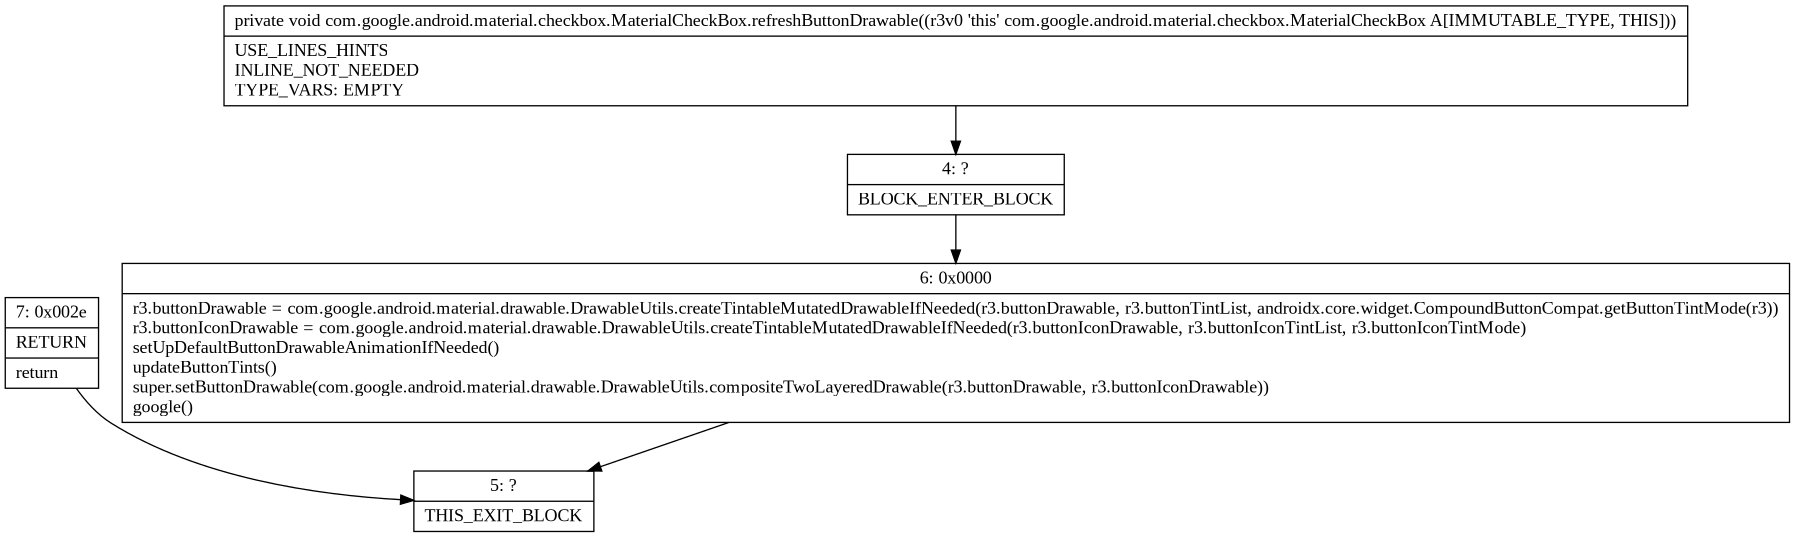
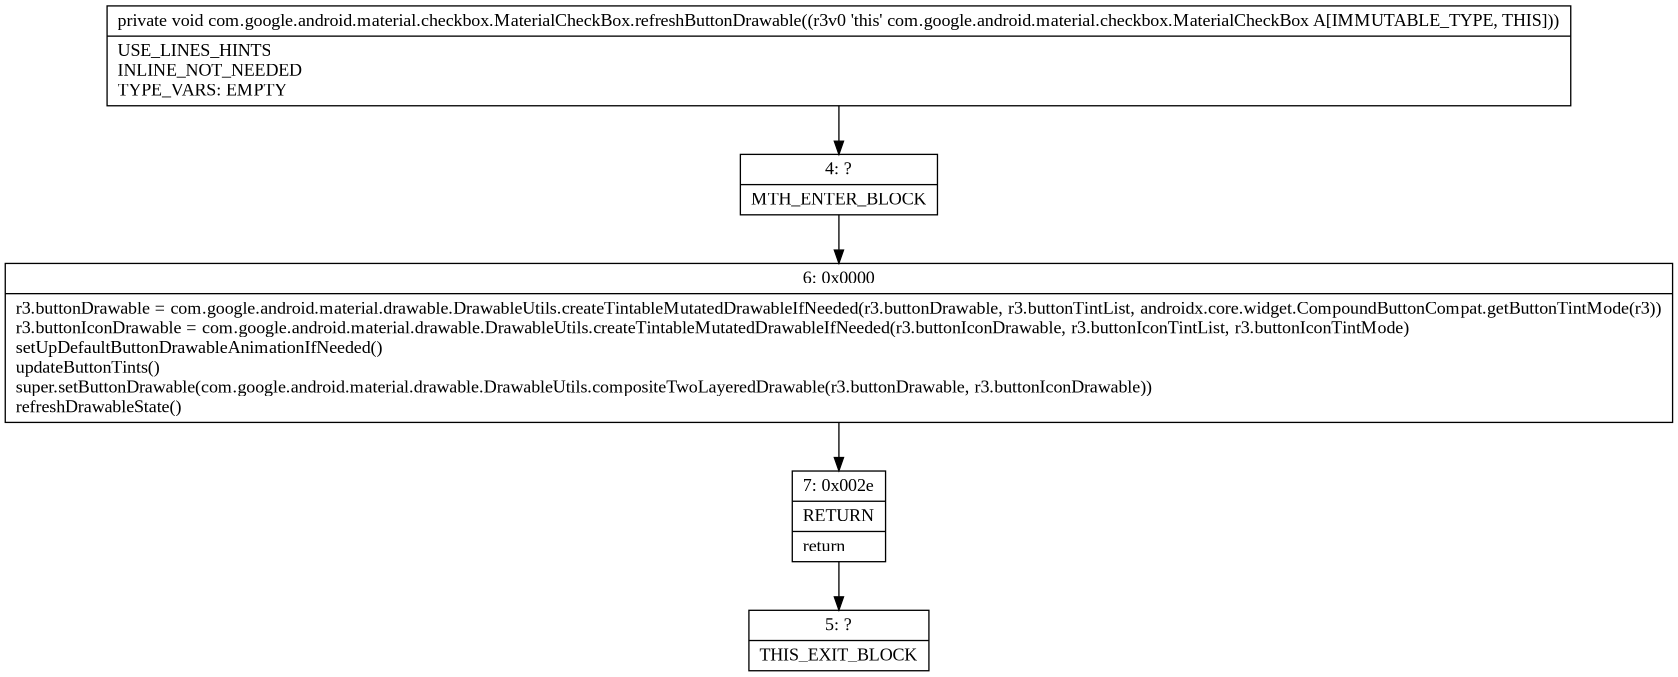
(956, 199) -> (839, 199)
(163, 407) -> (99, 407)
(665, 445) -> (839, 440)
